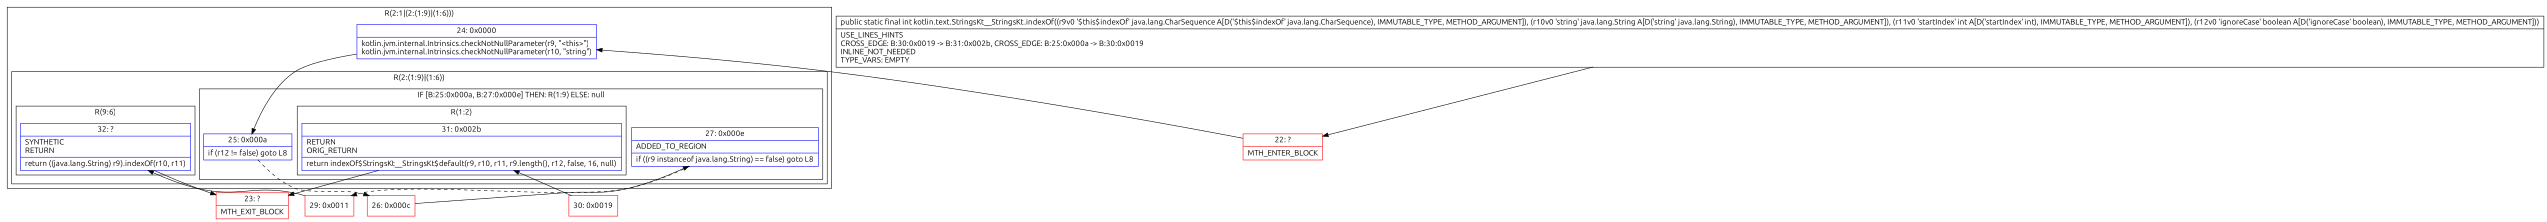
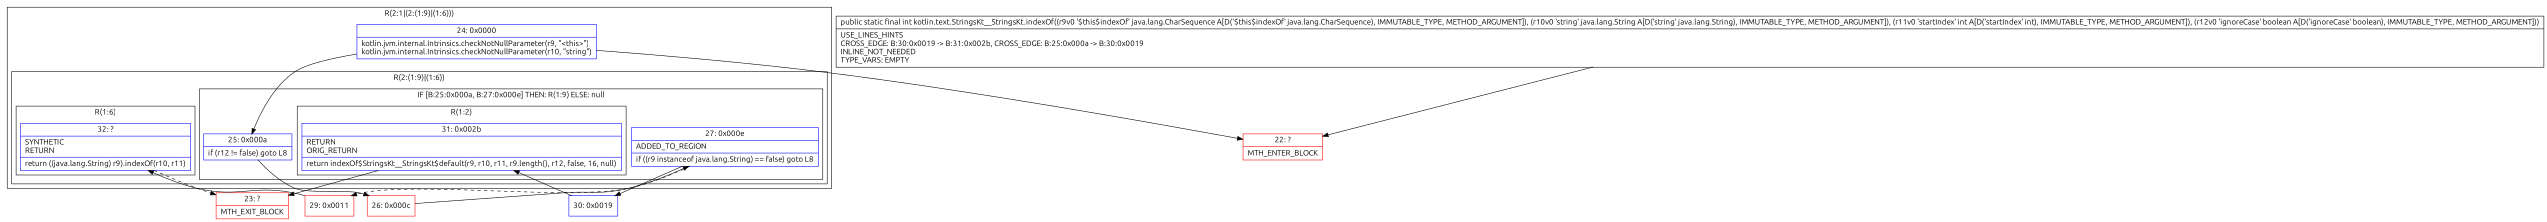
(924, 84) -> (918, 85)
(106, 112) -> (106, 112)
none -> (651, 180)
(182, 182) -> (182, 182)
(306, 191) -> (306, 191)
(593, 206) -> (593, 206)
